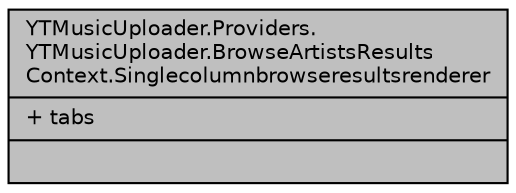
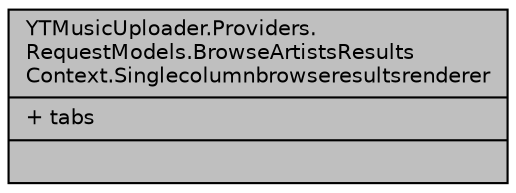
(230, 52) -> (221, 52)
